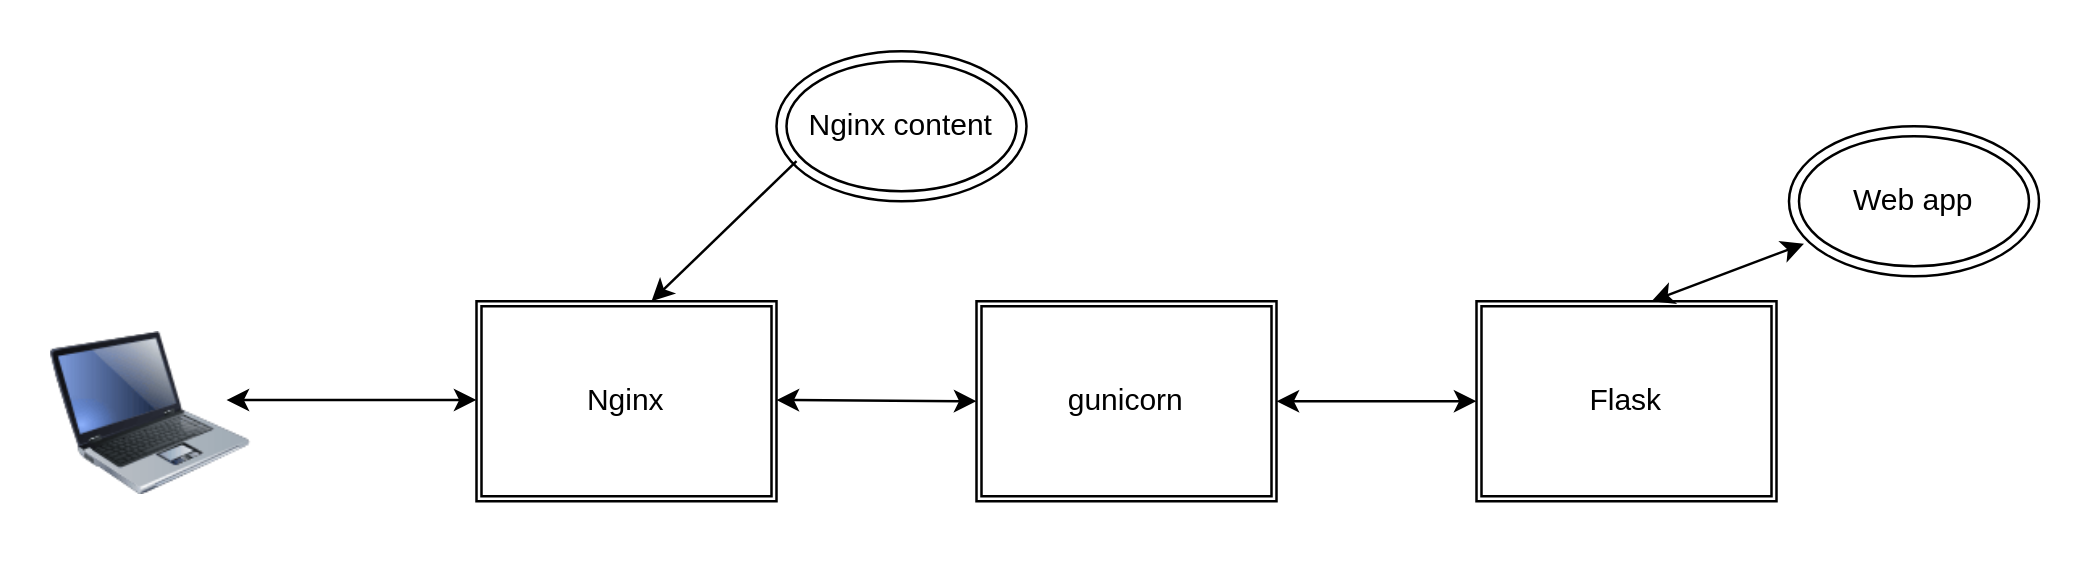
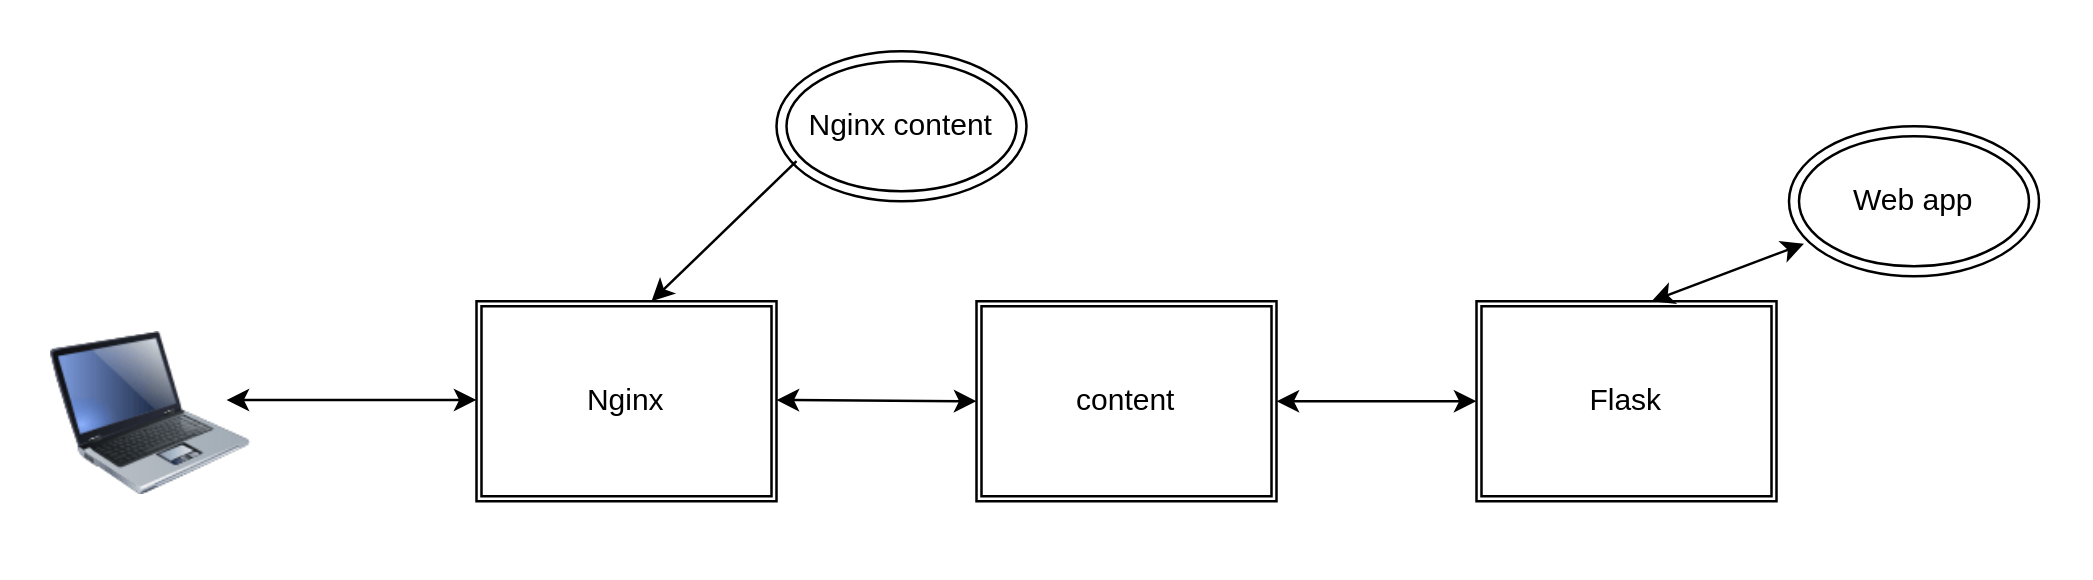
(1126, 401) -> (1126, 401)
